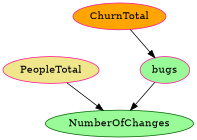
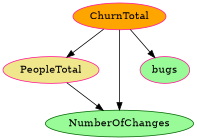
none -> (88, 41)
(145, 93) -> (119, 66)
